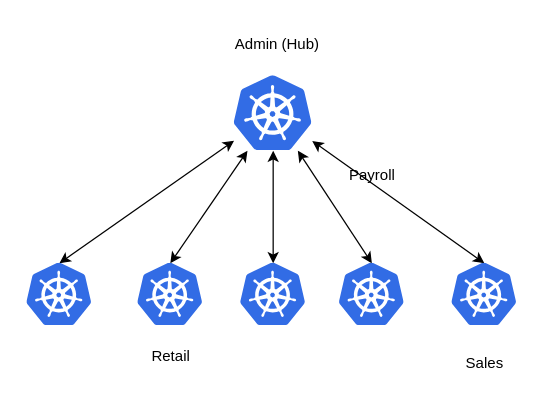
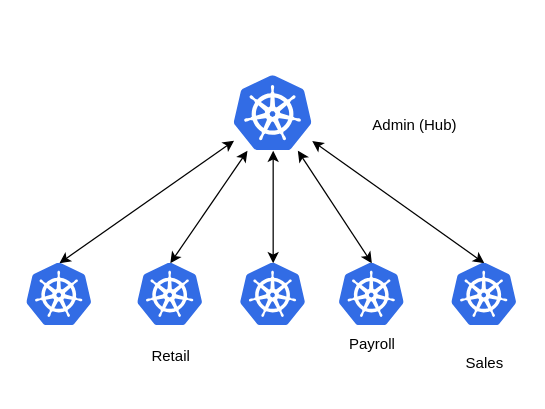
(277, 44) -> (414, 126)
(372, 176) -> (372, 344)
